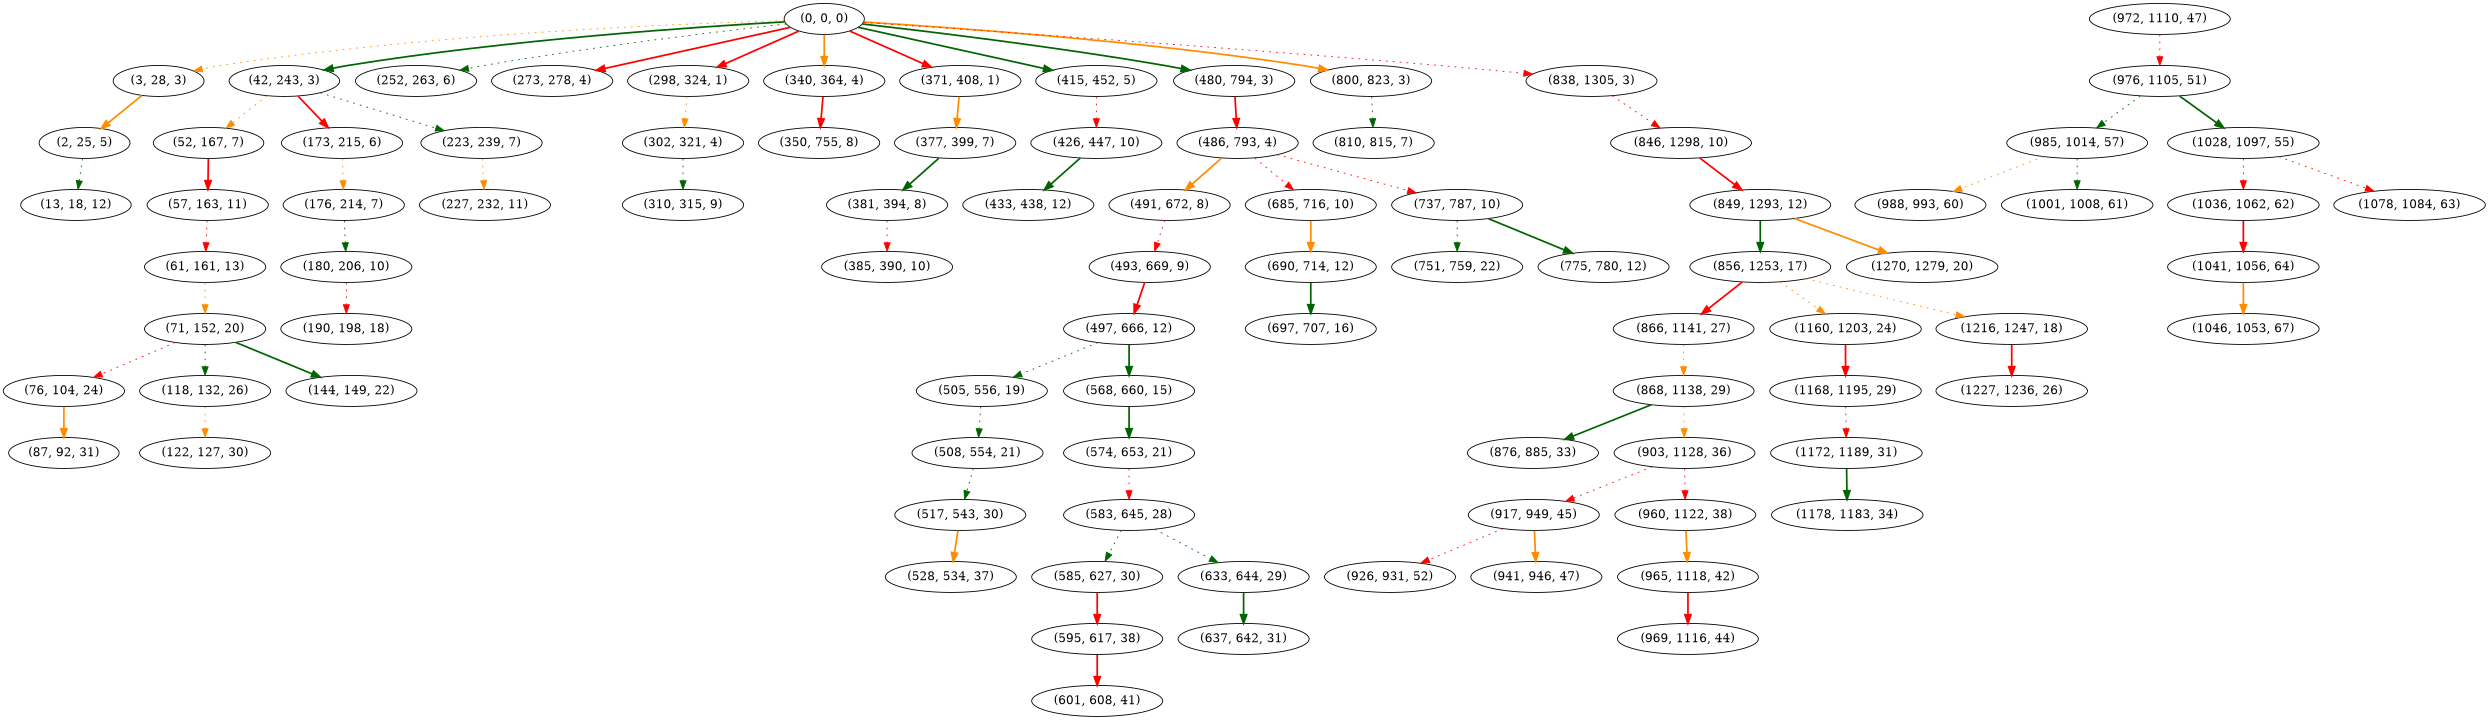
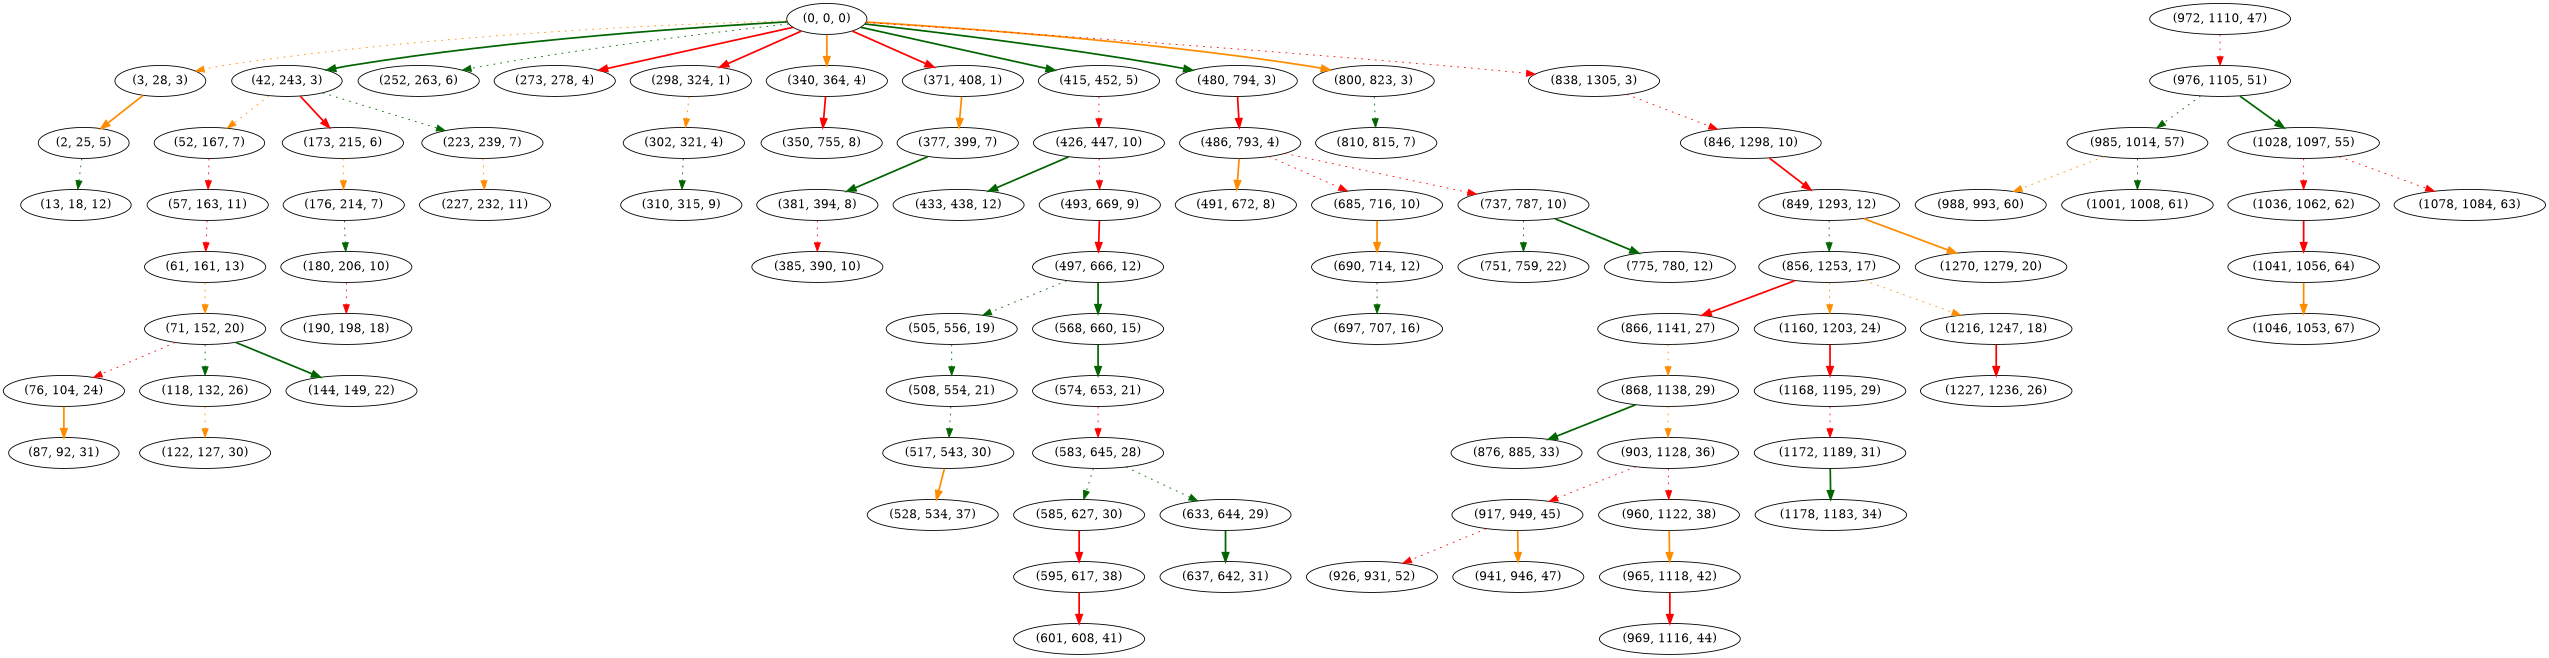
(208, 170) -> (209, 170)
(1161, 232) -> (1099, 170)
(1760, 232) -> (1829, 232)
(1311, 294) -> (1377, 294)
